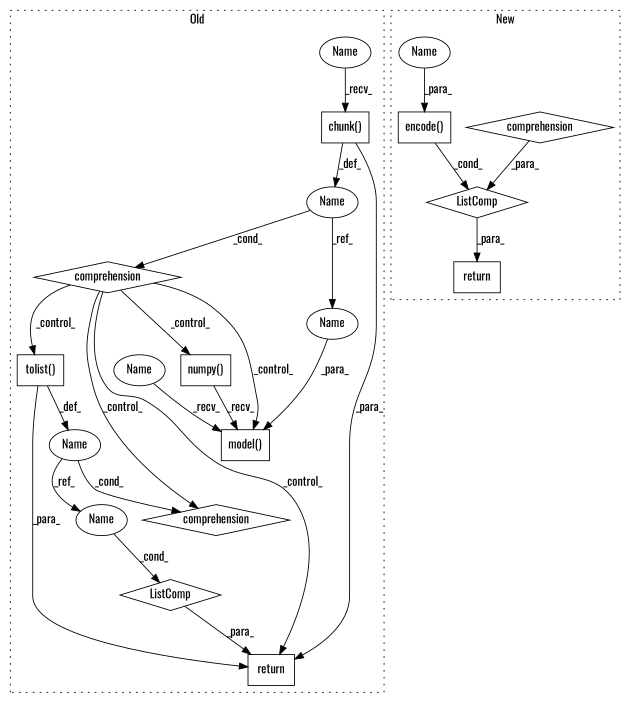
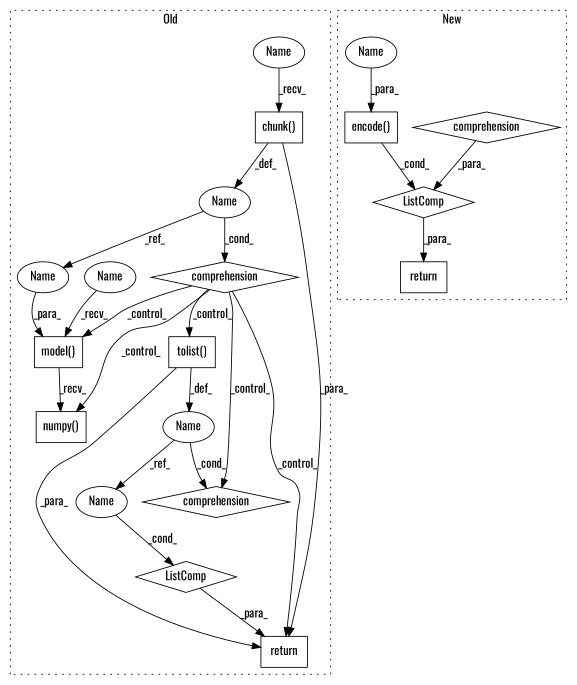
(224, 404) -> (60, 385)
